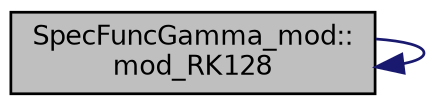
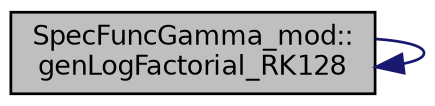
(193, 53) -> (193, 53)
